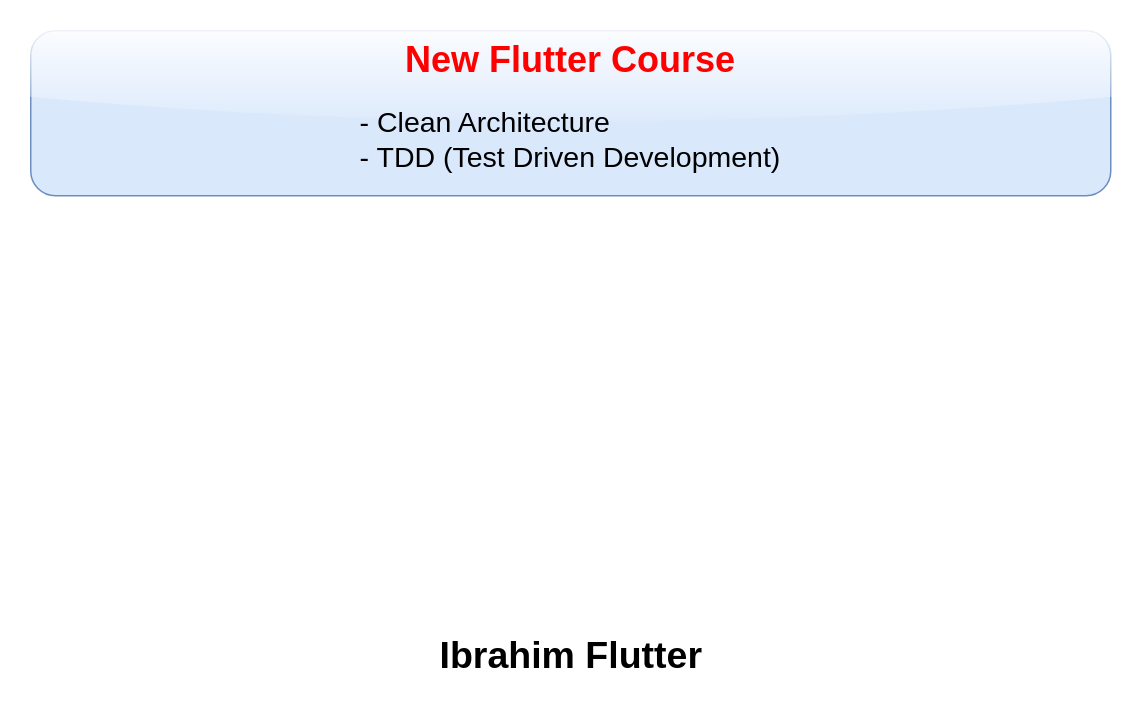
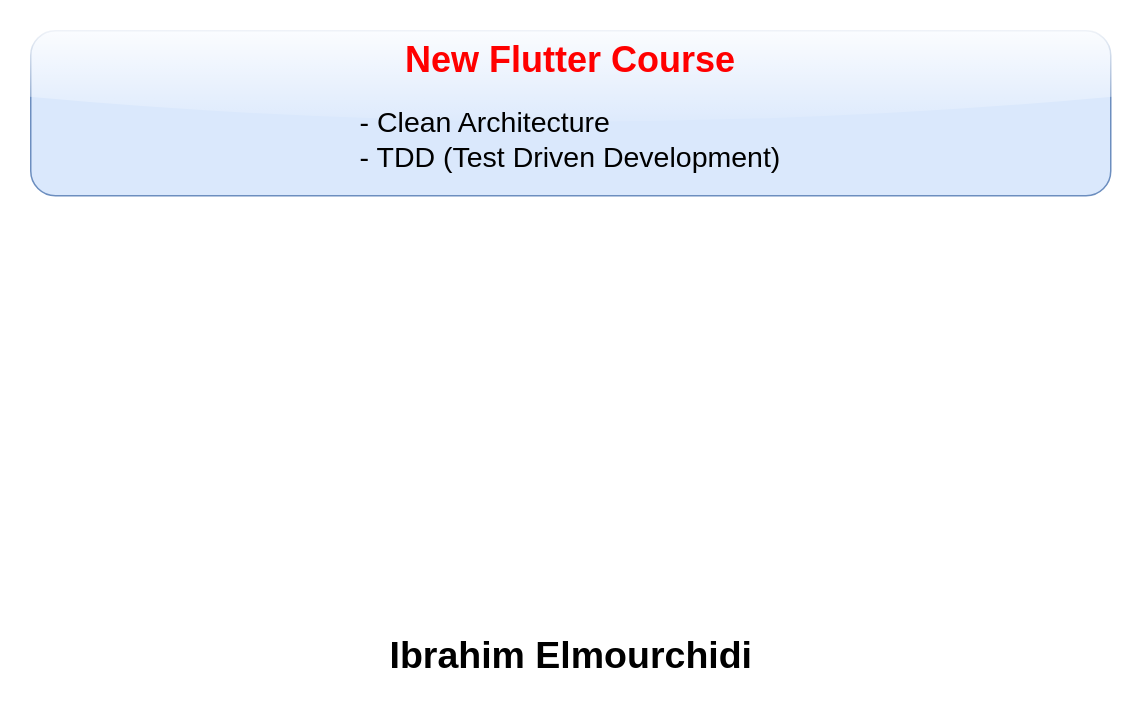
(572, 653) -> (572, 653)
